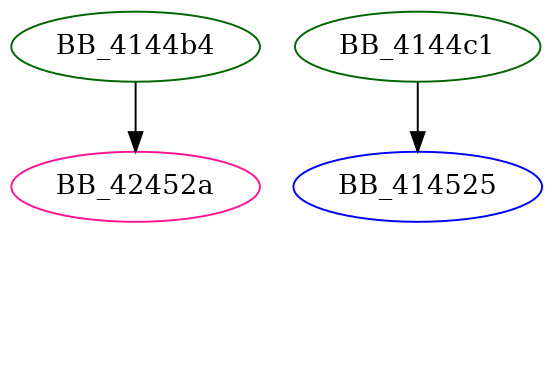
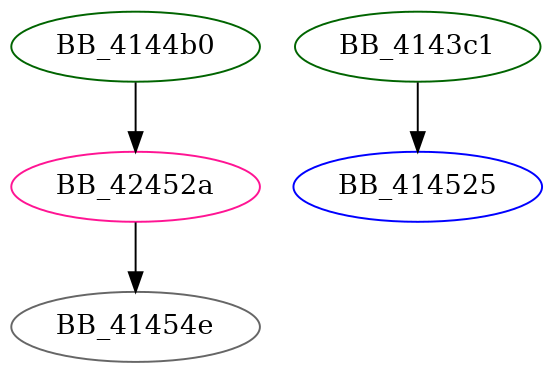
(136, 47) -> (136, 47)
(418, 47) -> (418, 47)
none -> (136, 327)
